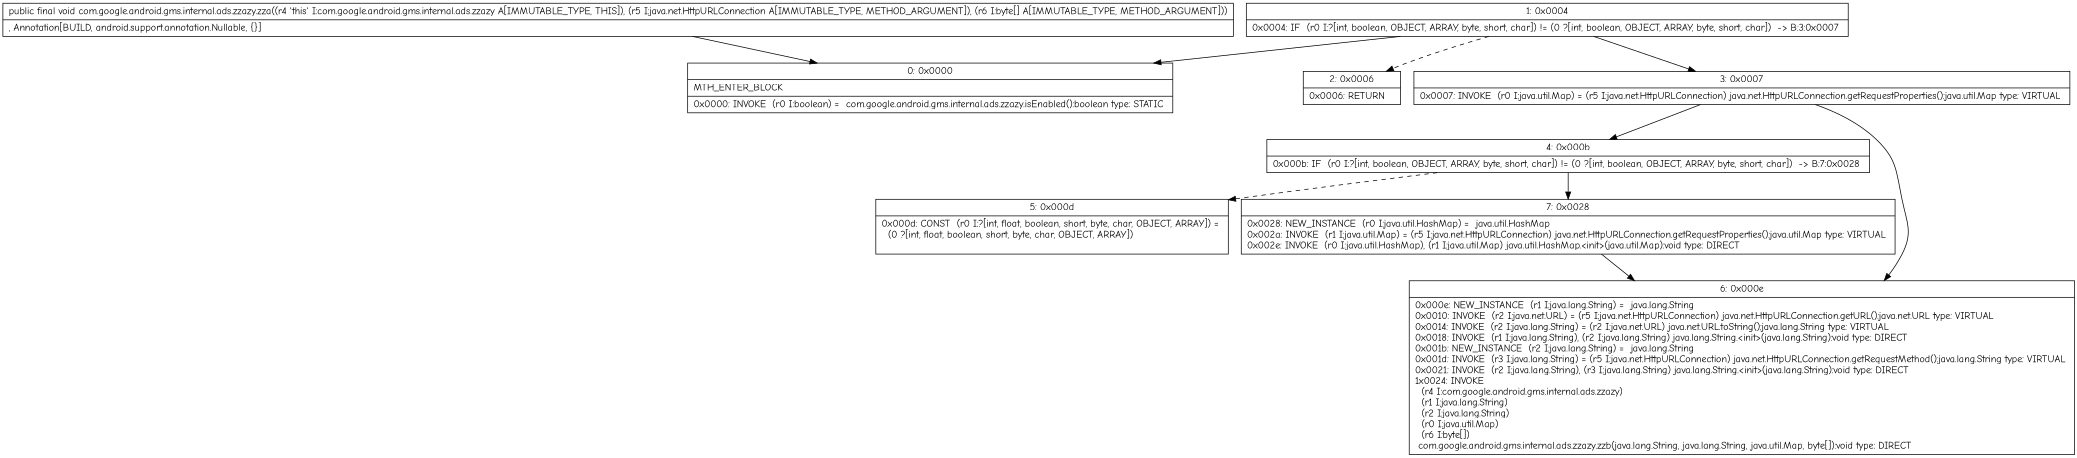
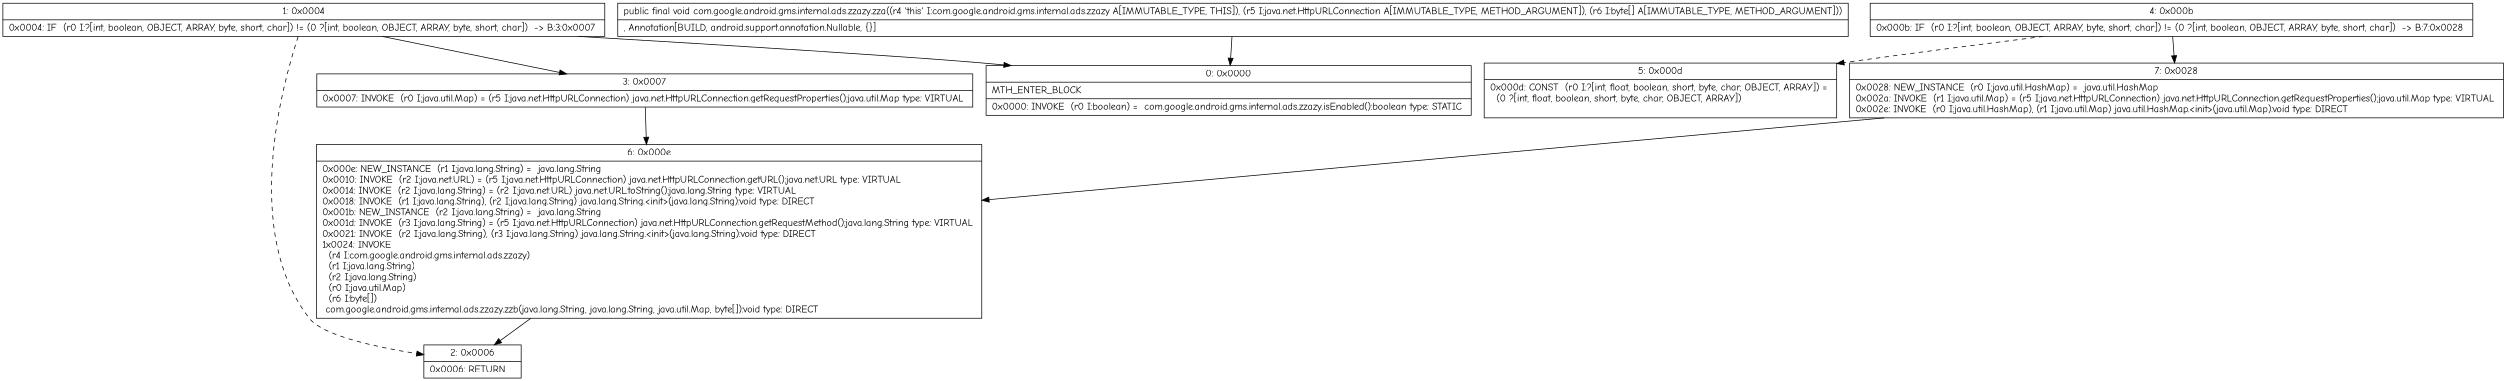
(1658, 121) -> none
none -> (516, 329)
